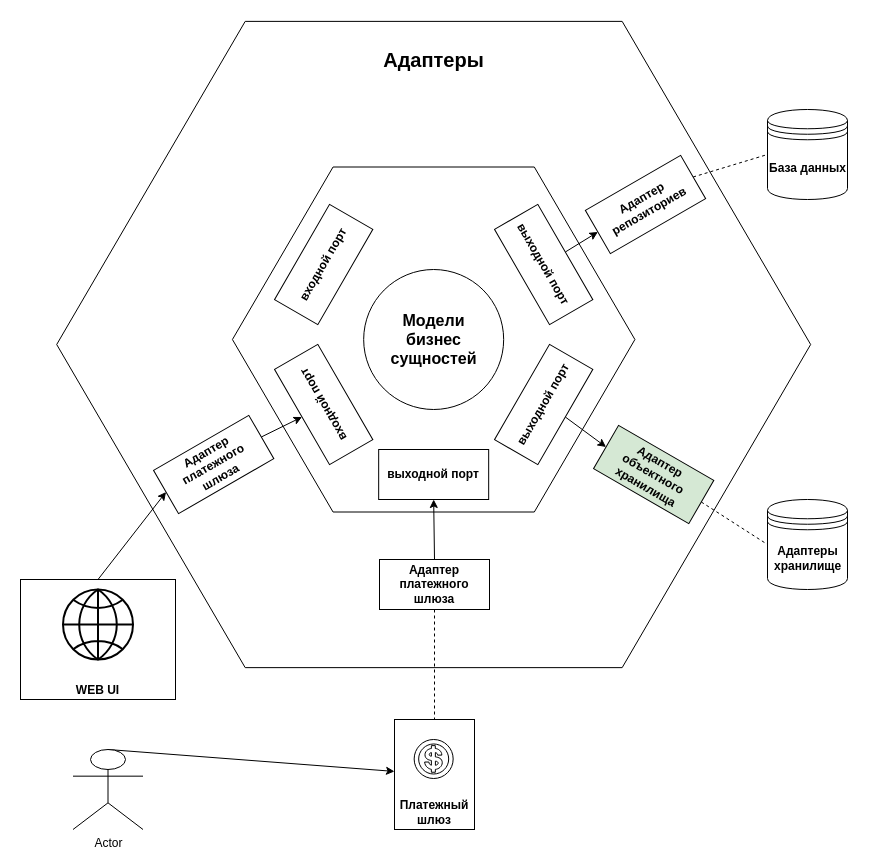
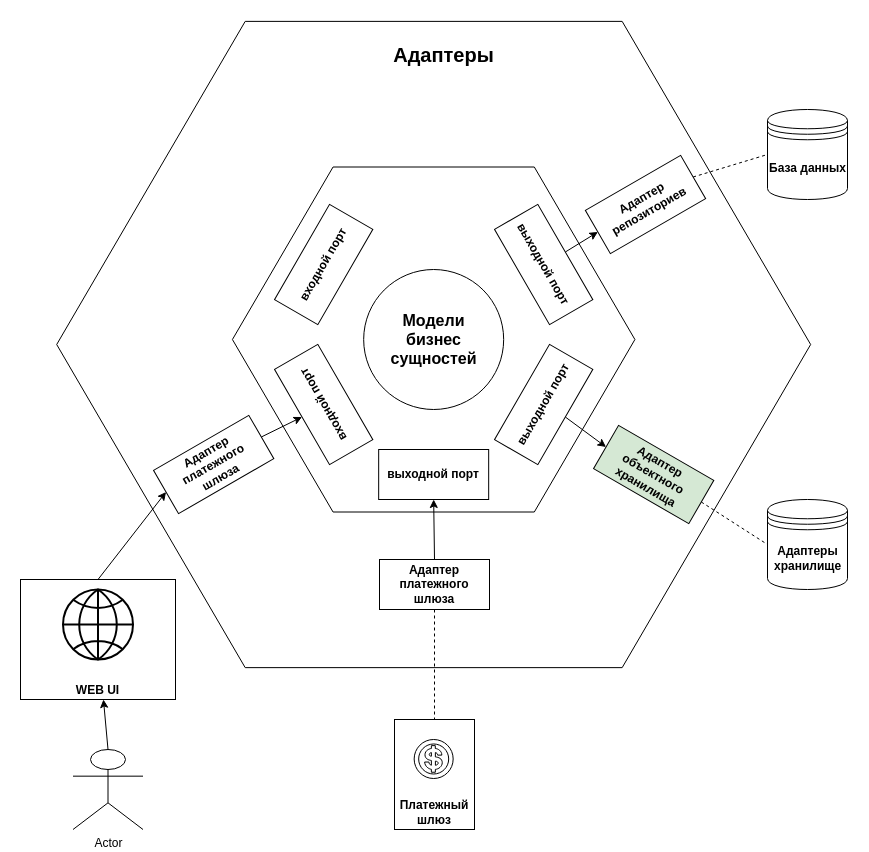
(434, 60) -> (444, 55)
(248, 760) -> (106, 728)
